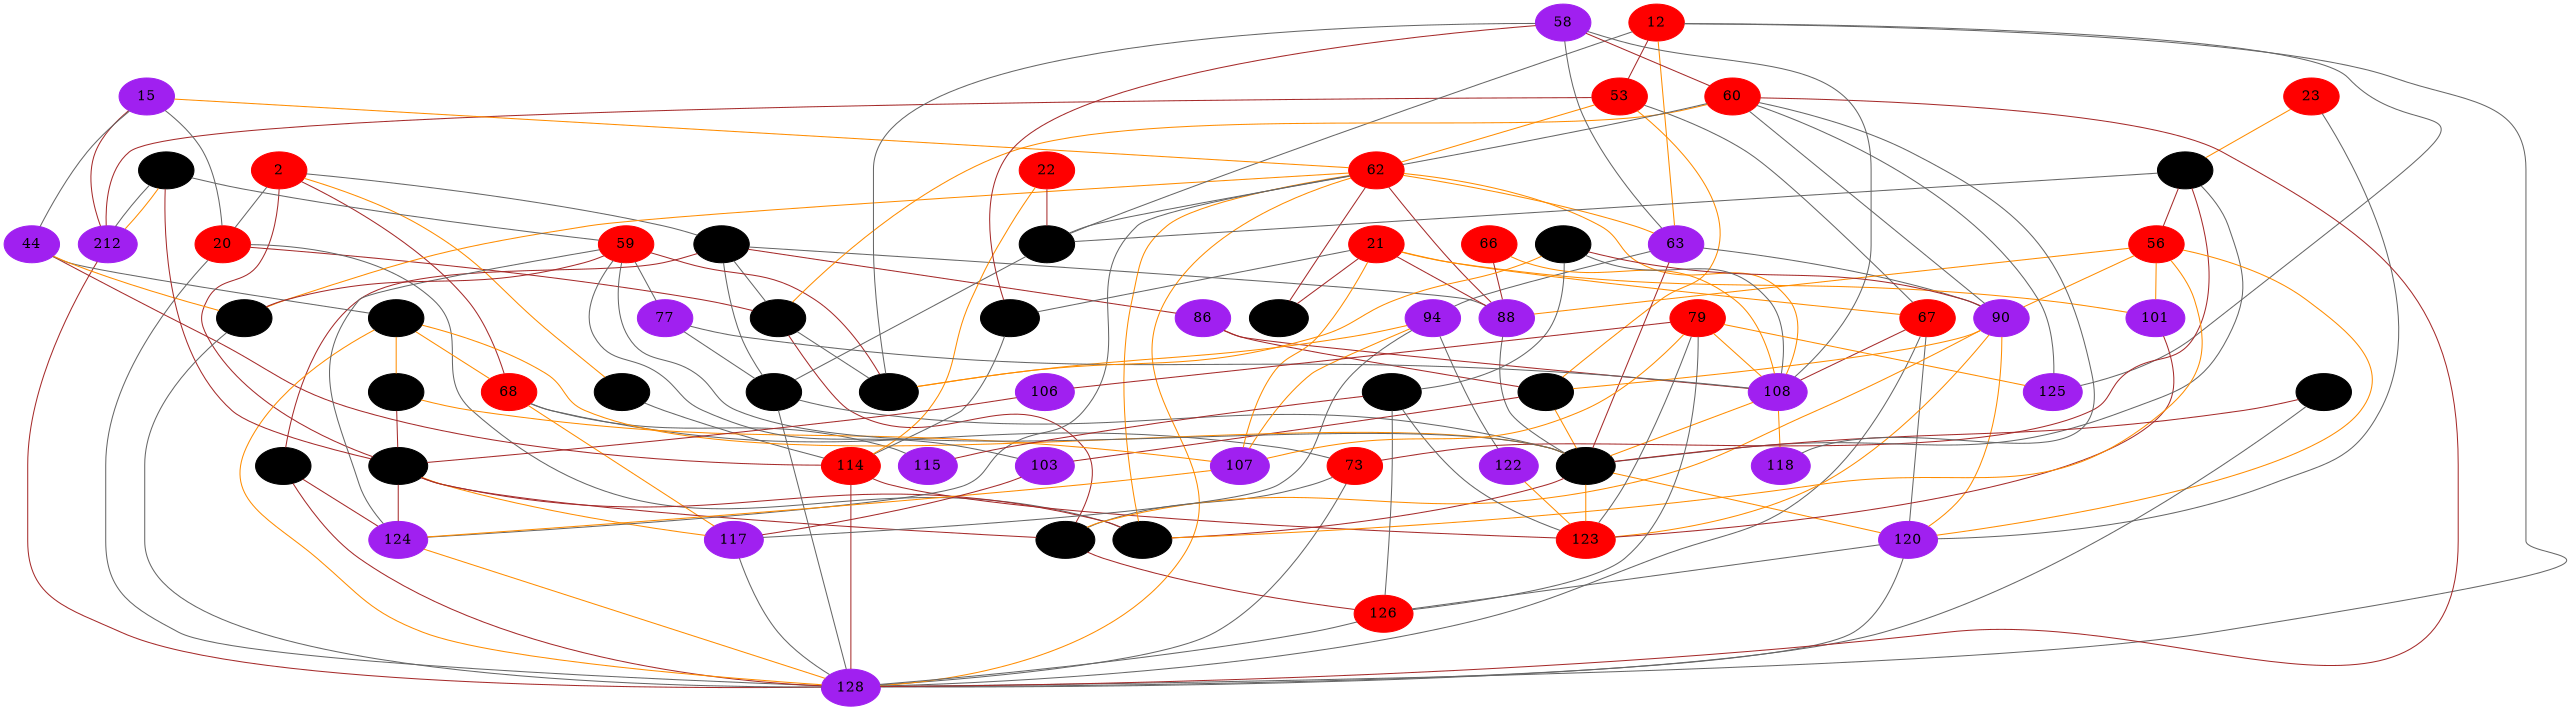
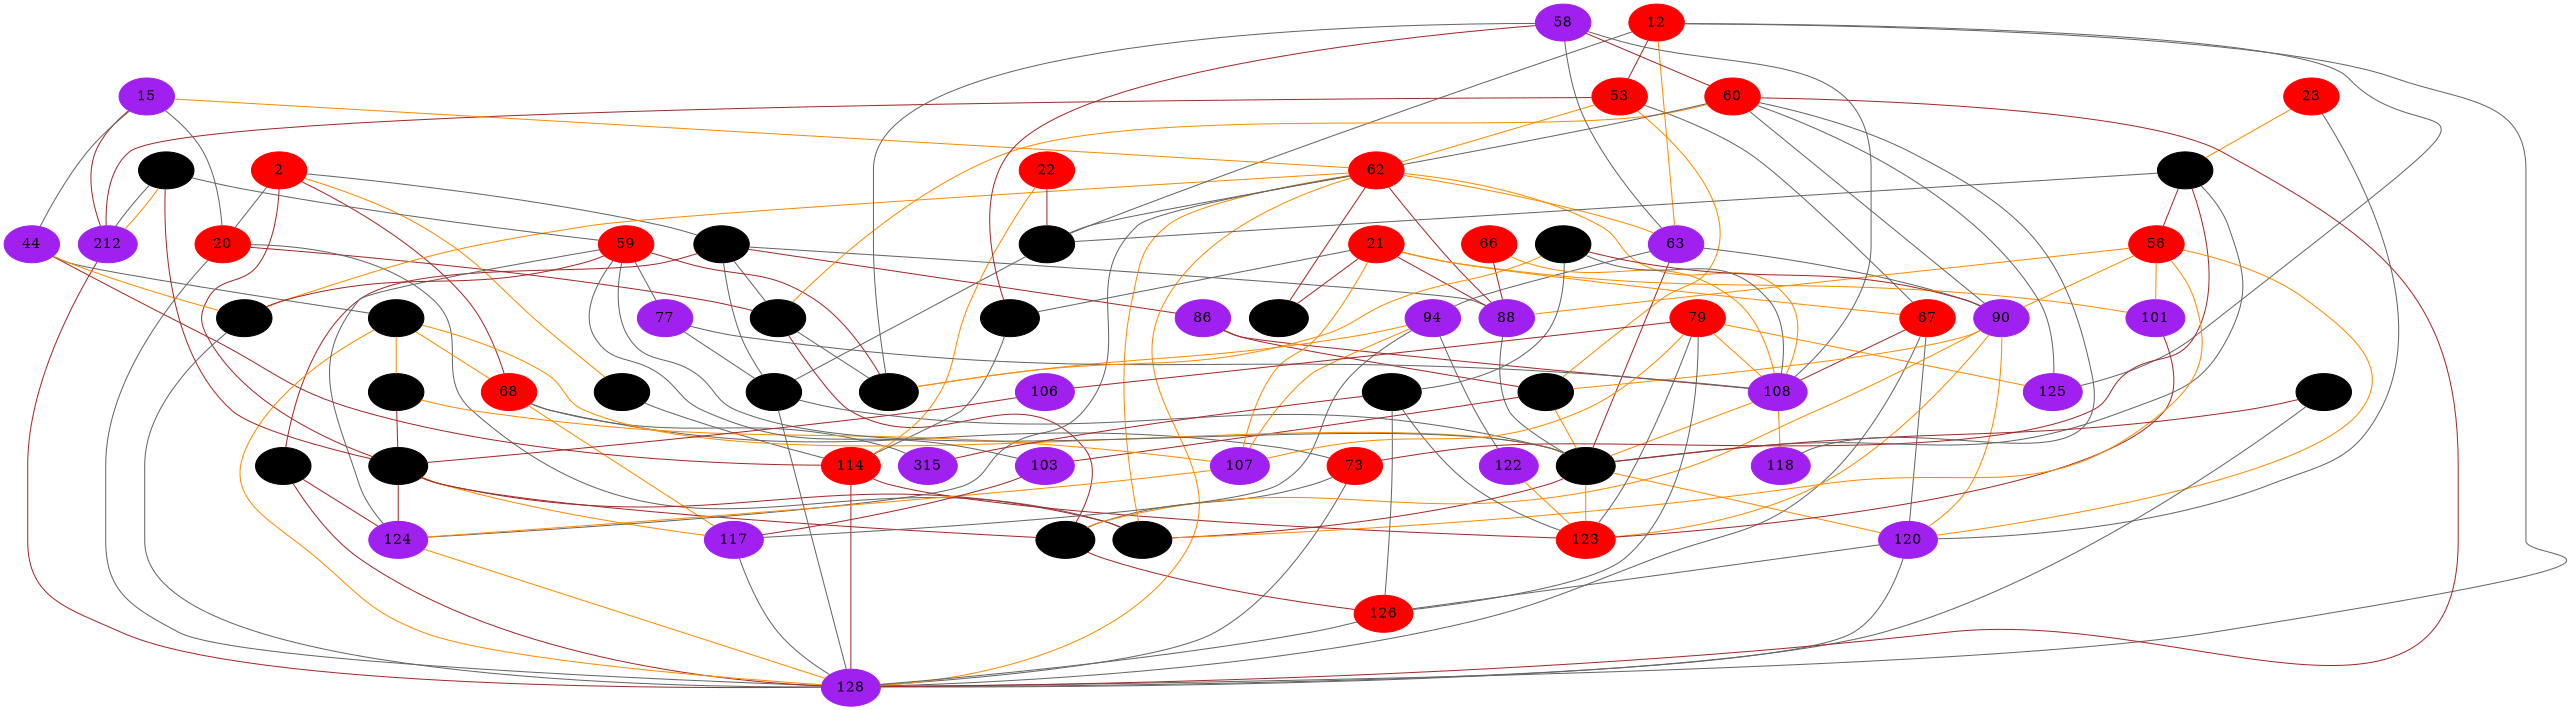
(928, 466) -> (928, 466)
